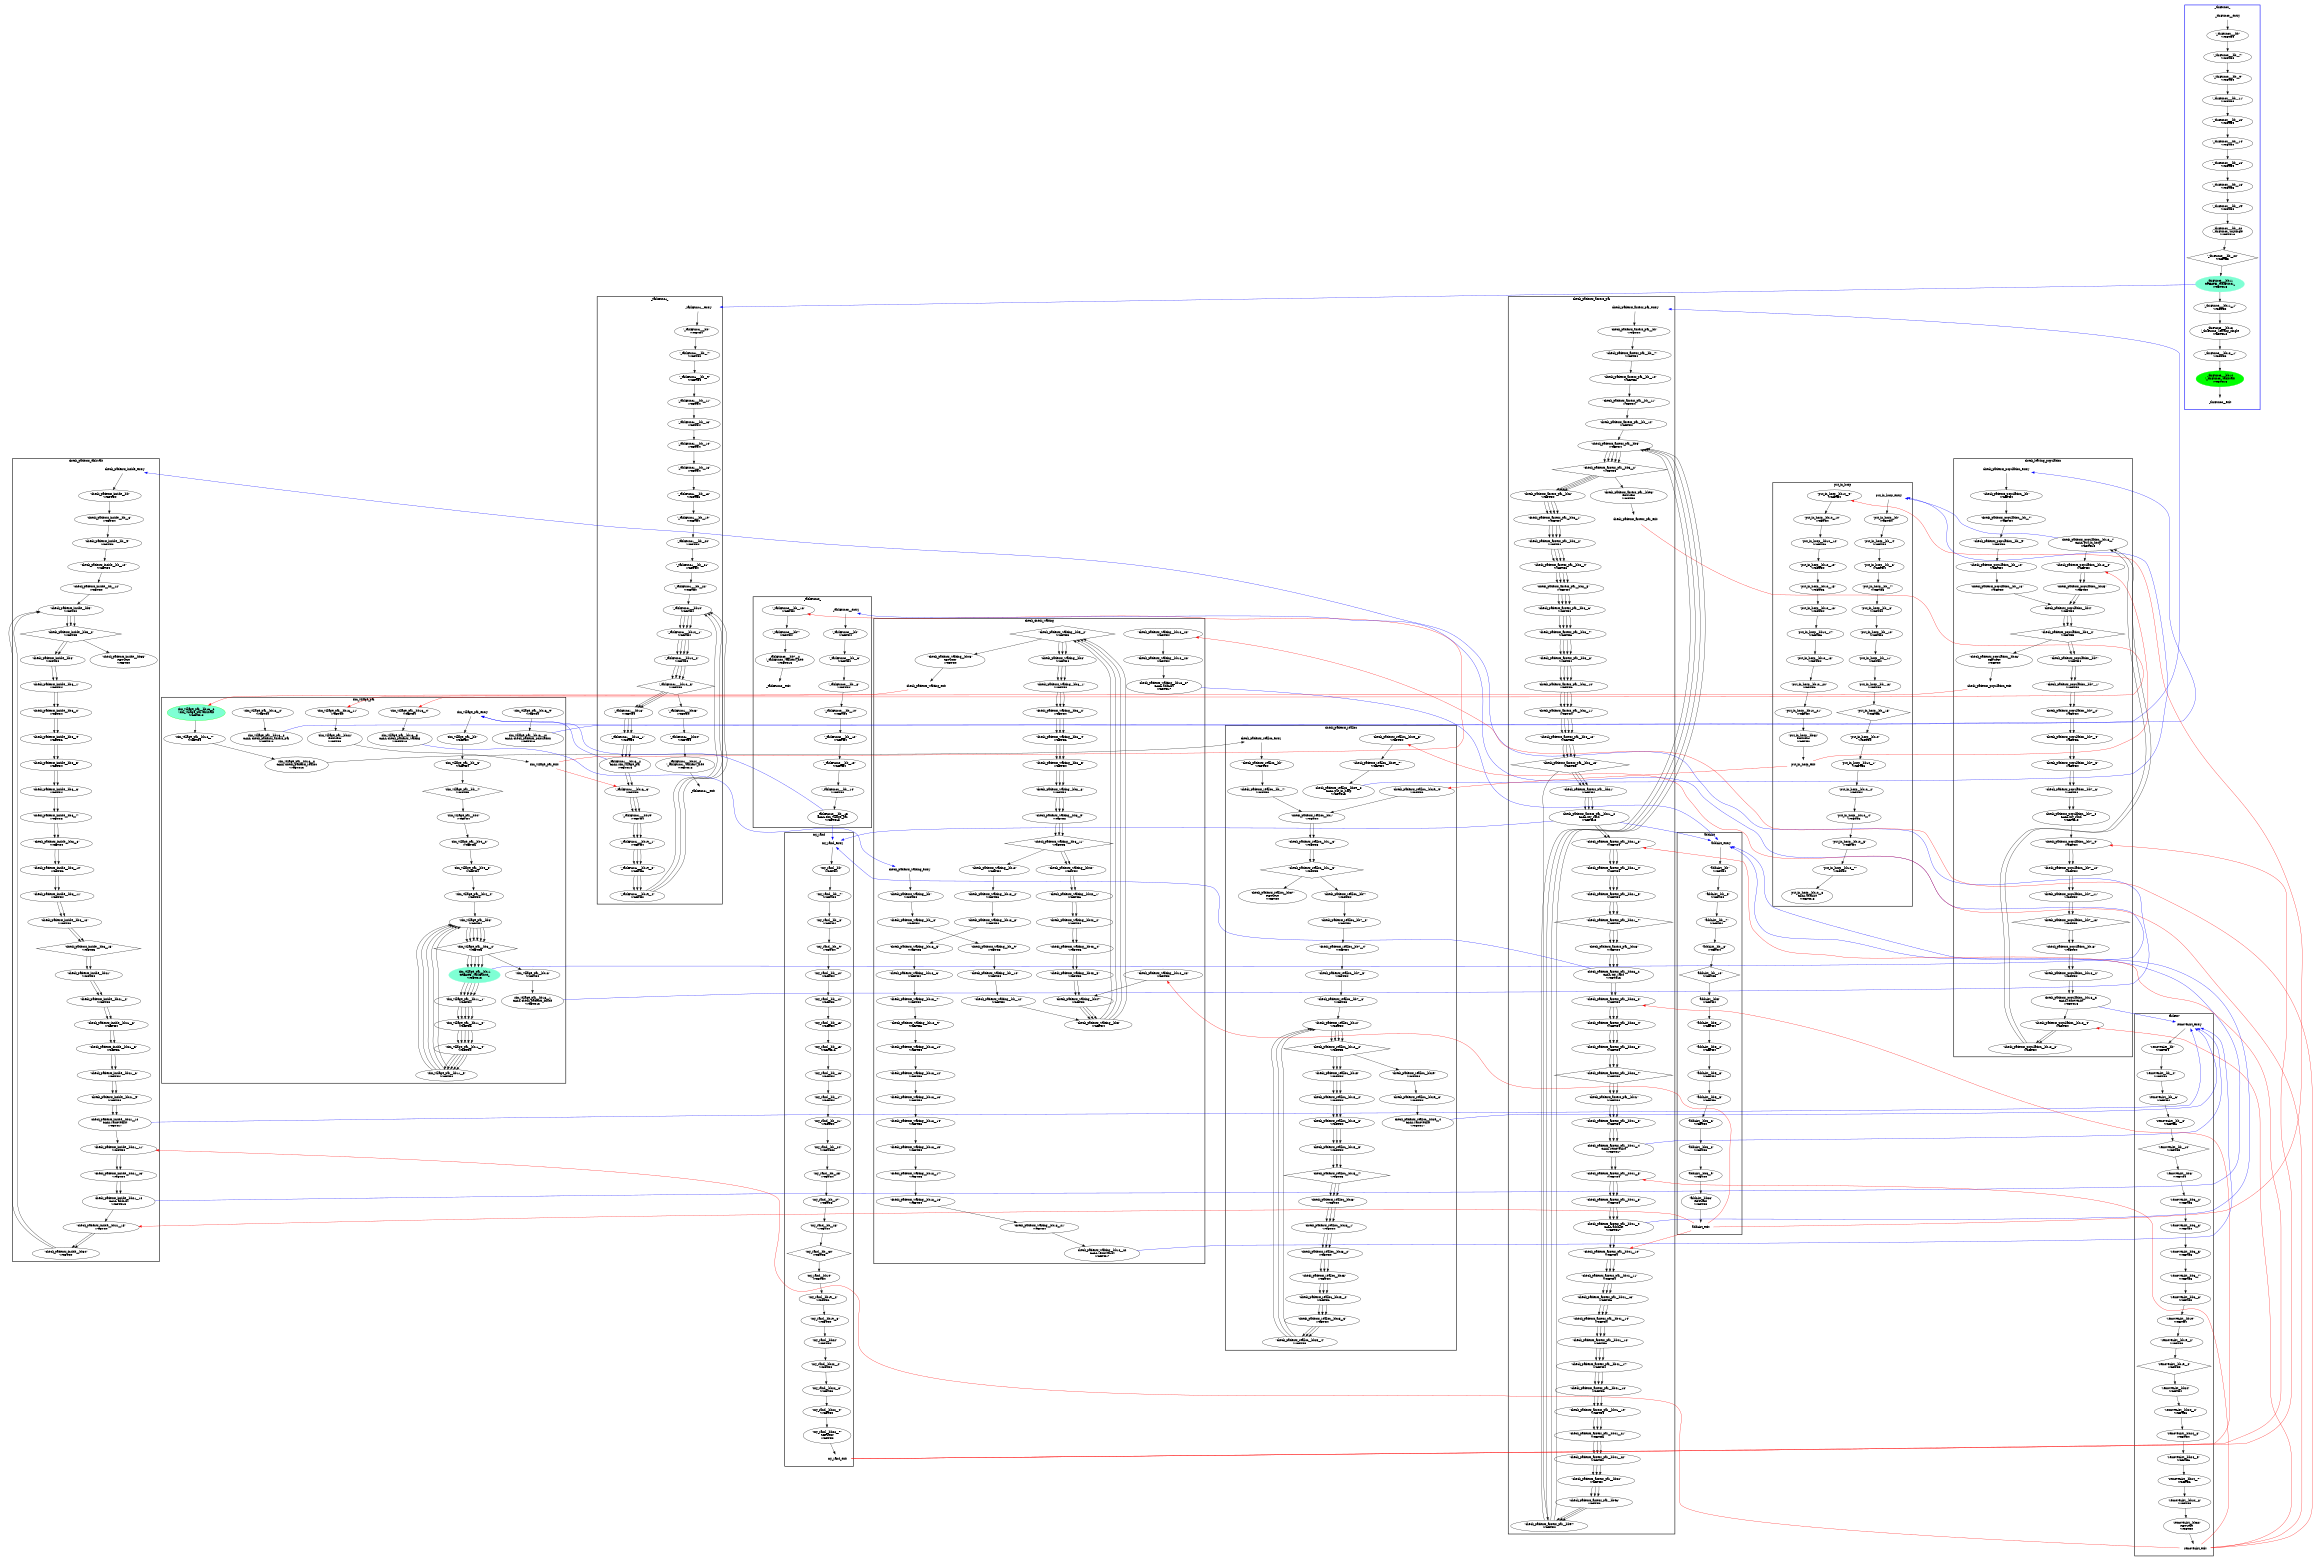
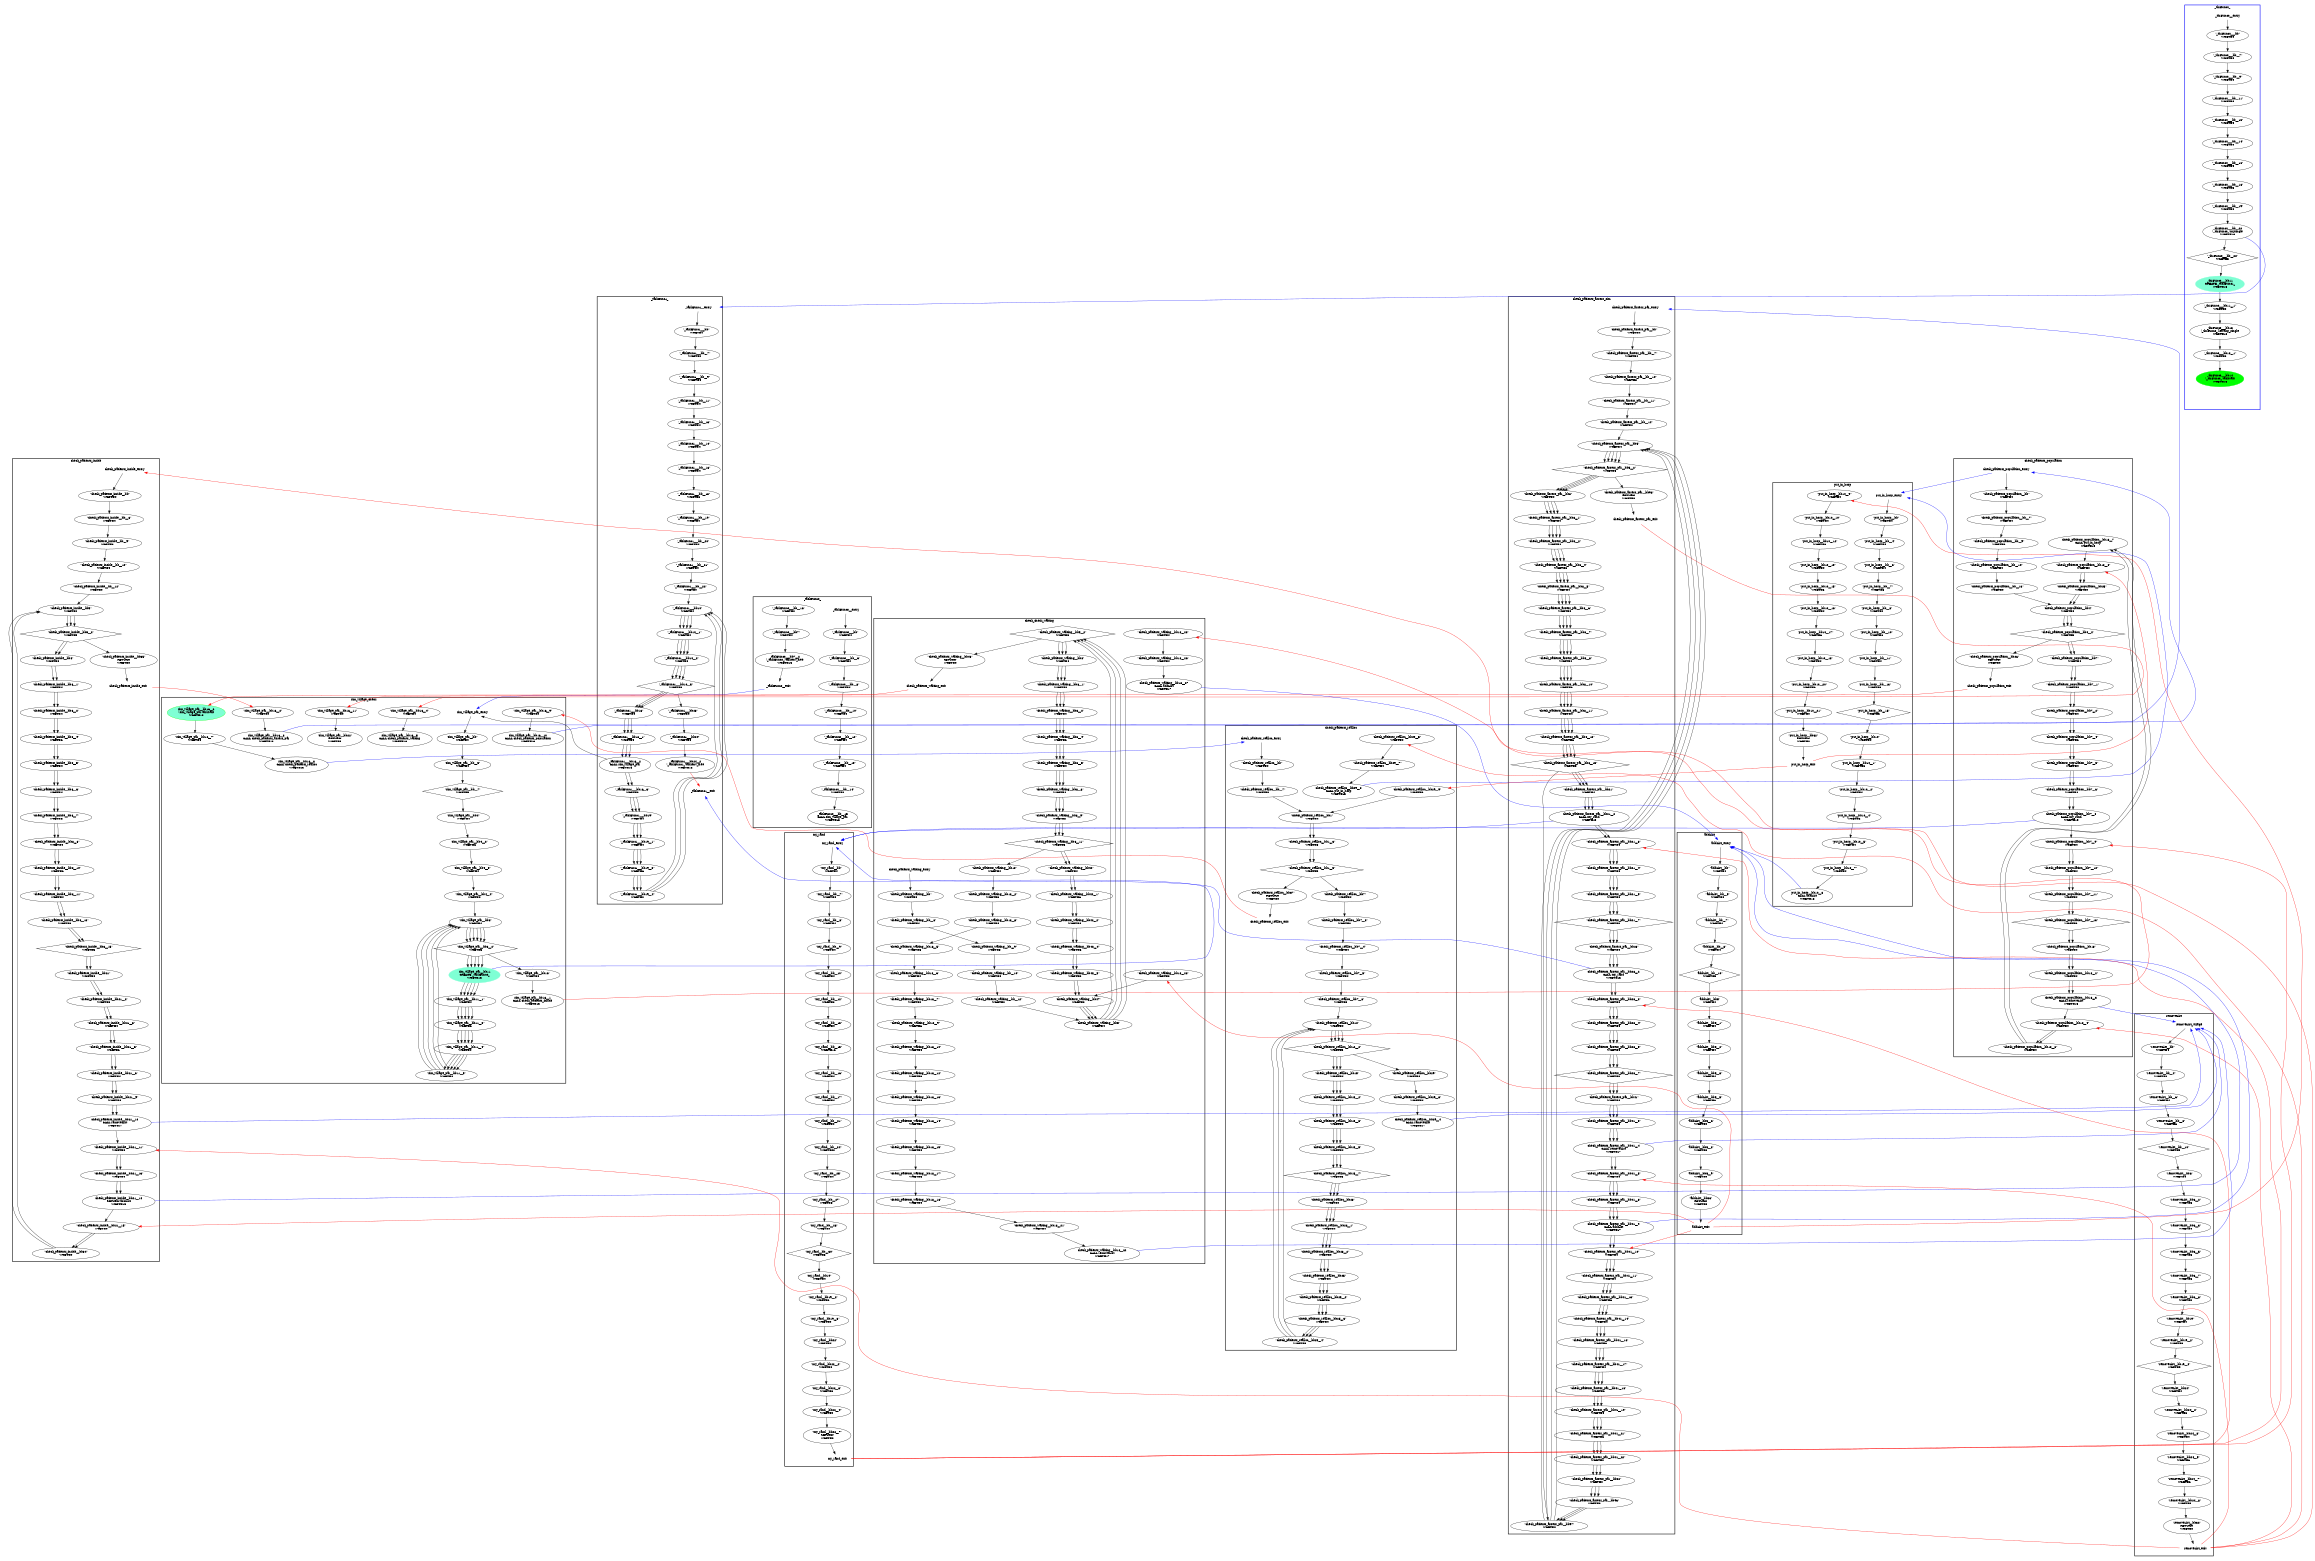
(1459, 296) -> (1480, 297)
(1592, 299) -> (1592, 299)
(2220, 403) -> none
(86, 461) -> (86, 461)
(2043, 461) -> (2043, 461)
(1979, 531) -> (1948, 483)
none -> (128, 686)
(364, 700) -> (364, 700)
(571, 731) -> (553, 722)
(607, 752) -> (621, 695)
(601, 754) -> (784, 754)
(544, 765) -> none
(679, 775) -> none
(696, 780) -> (696, 780)
(1664, 830) -> (1769, 860)
(833, 831) -> (1499, 828)
(1926, 845) -> (1926, 845)
none -> (1269, 922)
(2050, 962) -> (1152, 962)
(2174, 1016) -> (2174, 1016)
(2189, 1025) -> (2189, 1025)
(119, 1202) -> (119, 1202)
